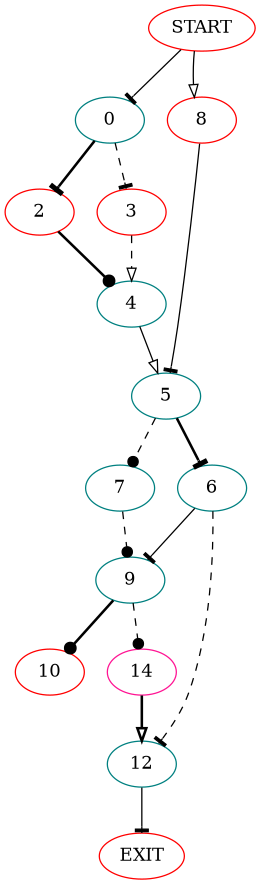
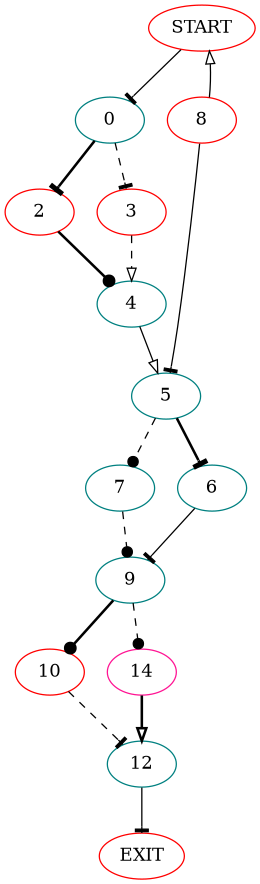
(193, 68) -> (210, 81)
(205, 629) -> (93, 716)
